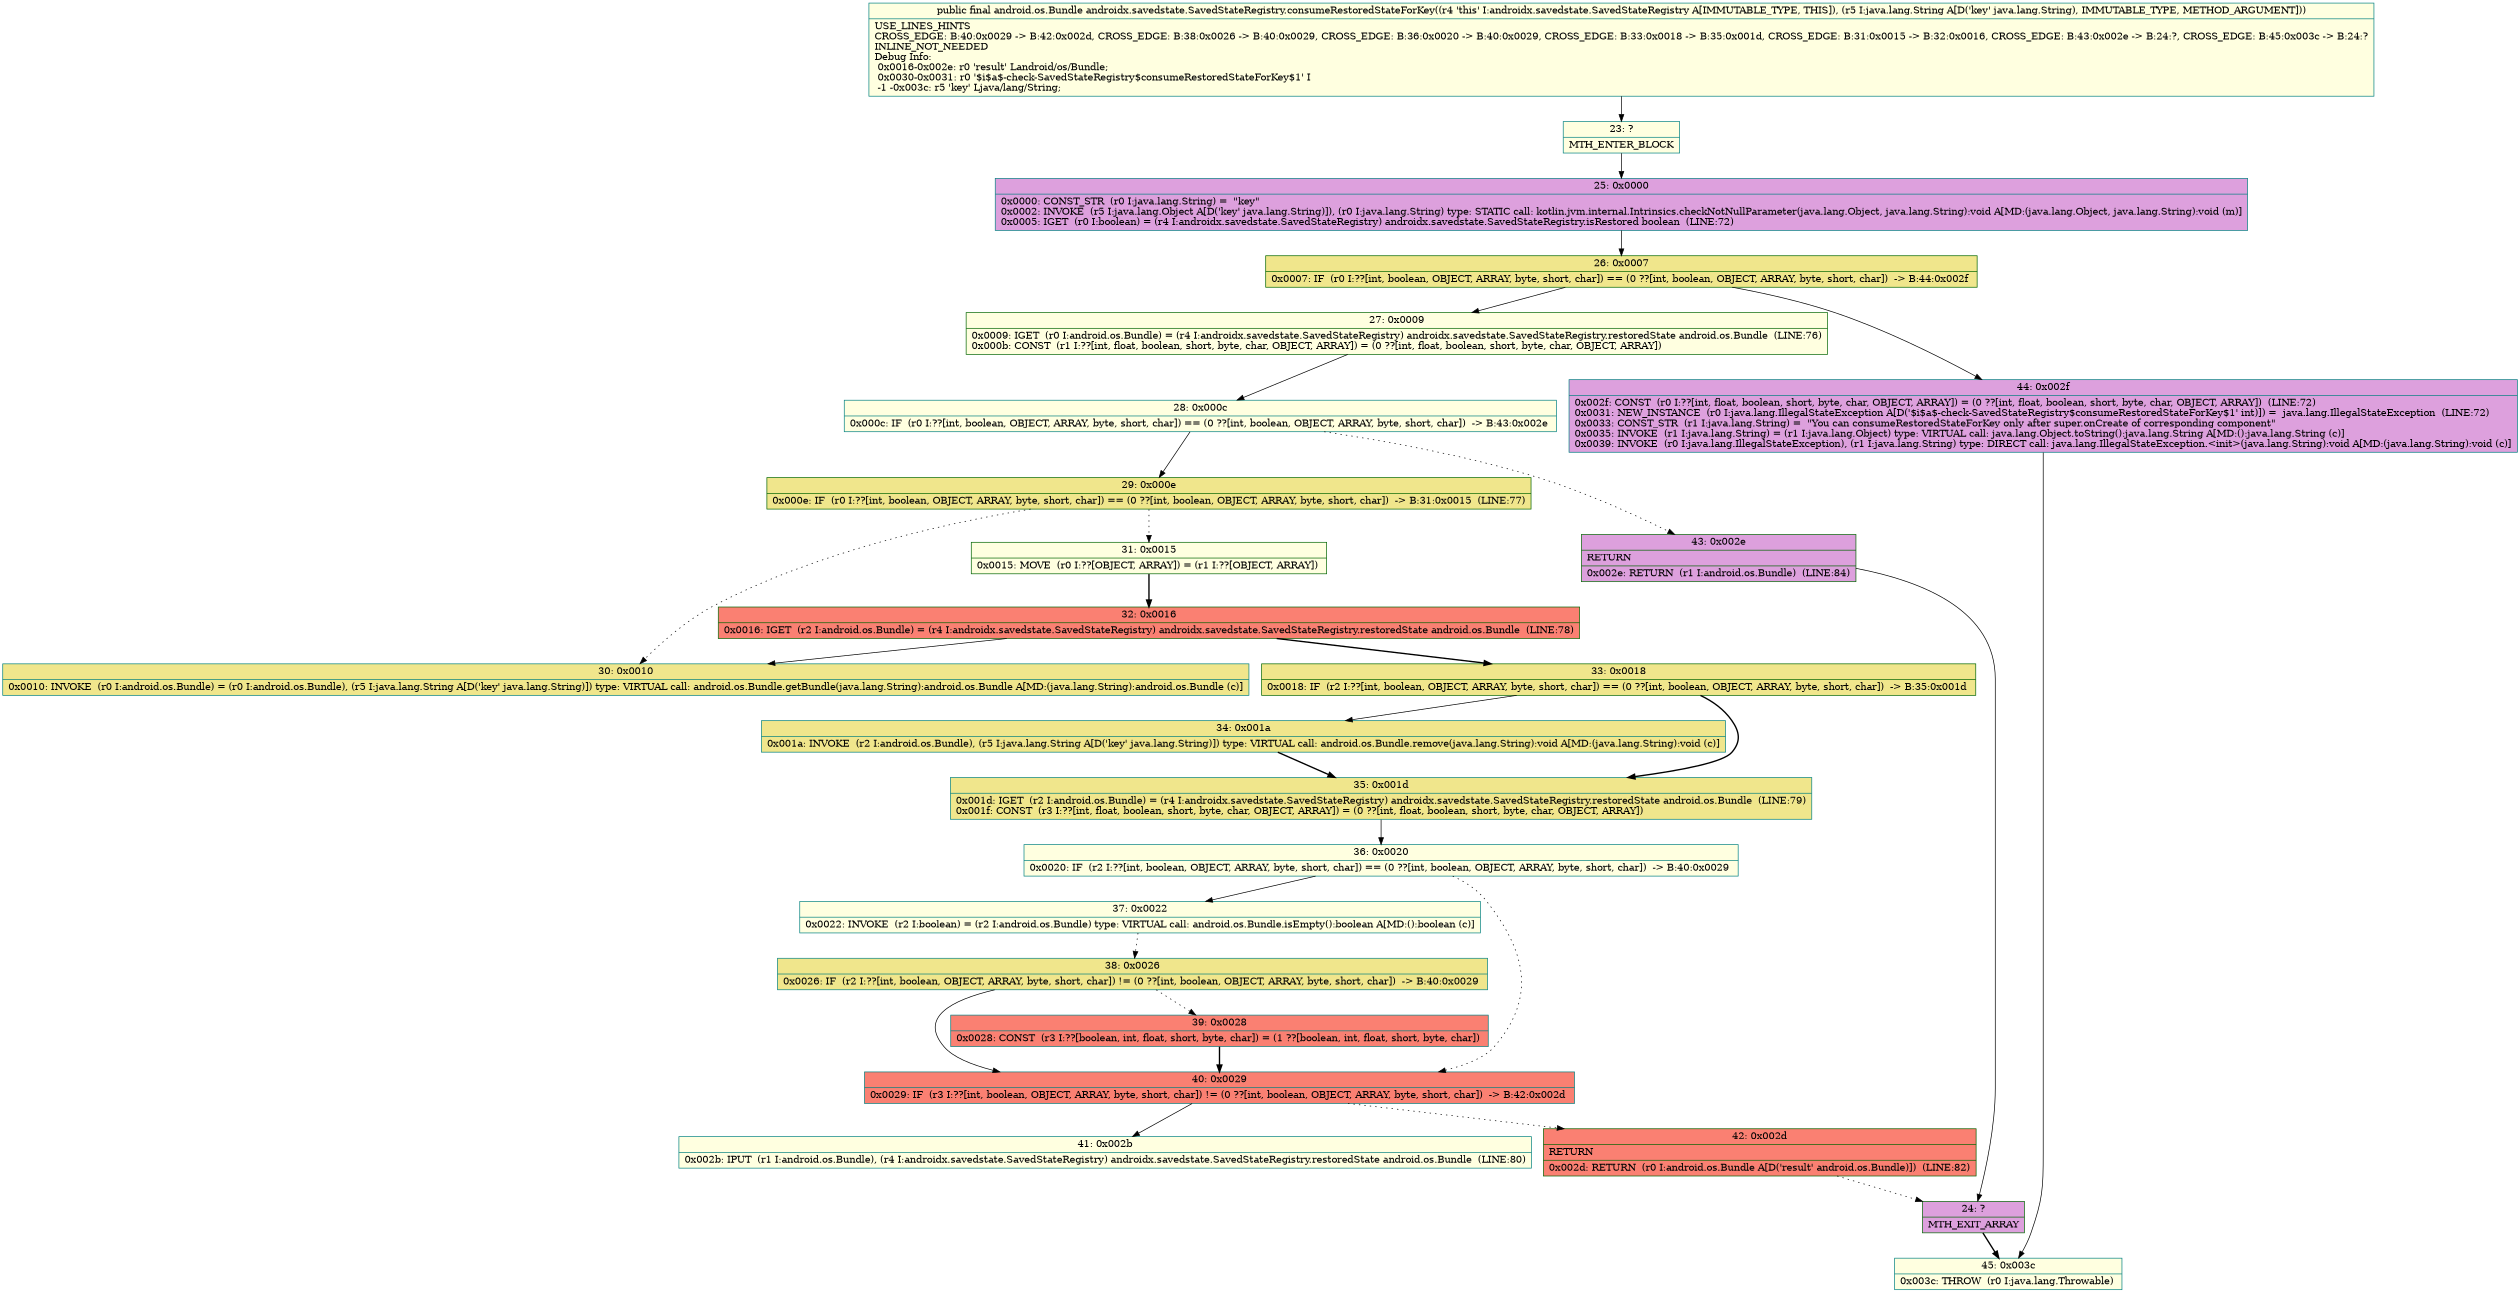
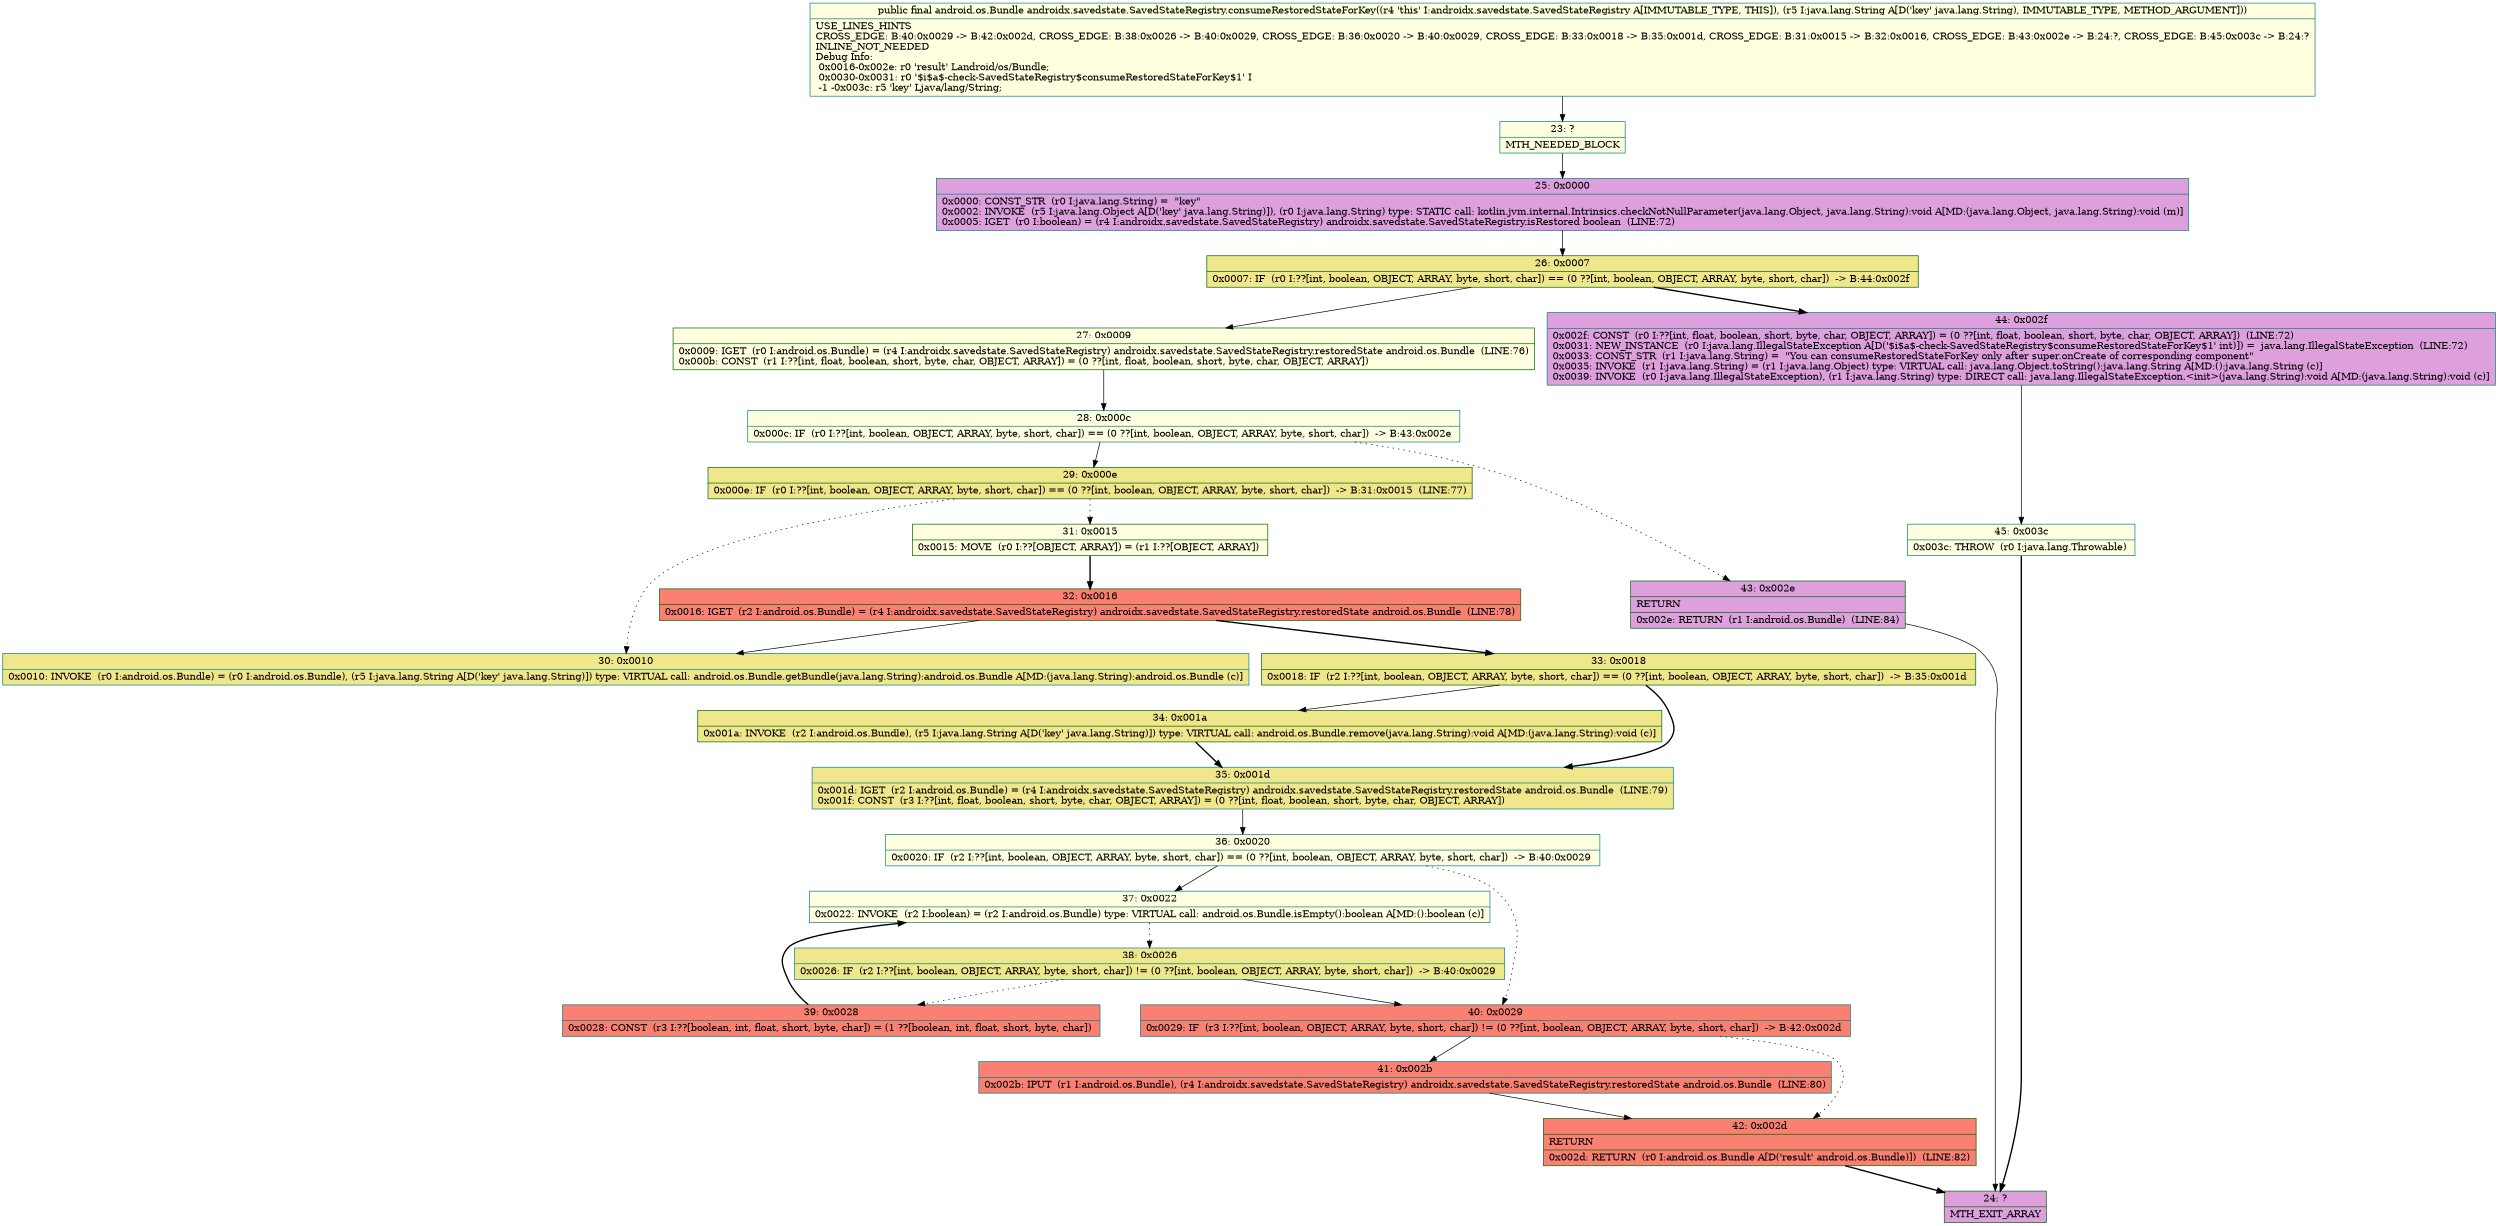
(1621, 145) -> (1563, 145)
(1858, 321) -> (1726, 299)
(1243, 736) -> (1180, 726)
(1219, 1056) -> (809, 938)
none -> (1557, 1105)
(1105, 1152) -> (1405, 1077)
(1876, 1188) -> (1891, 1178)
(1989, 1243) -> (2021, 871)
